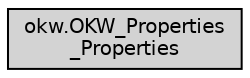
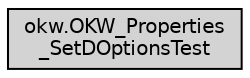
(125, 39) -> (125, 39)
